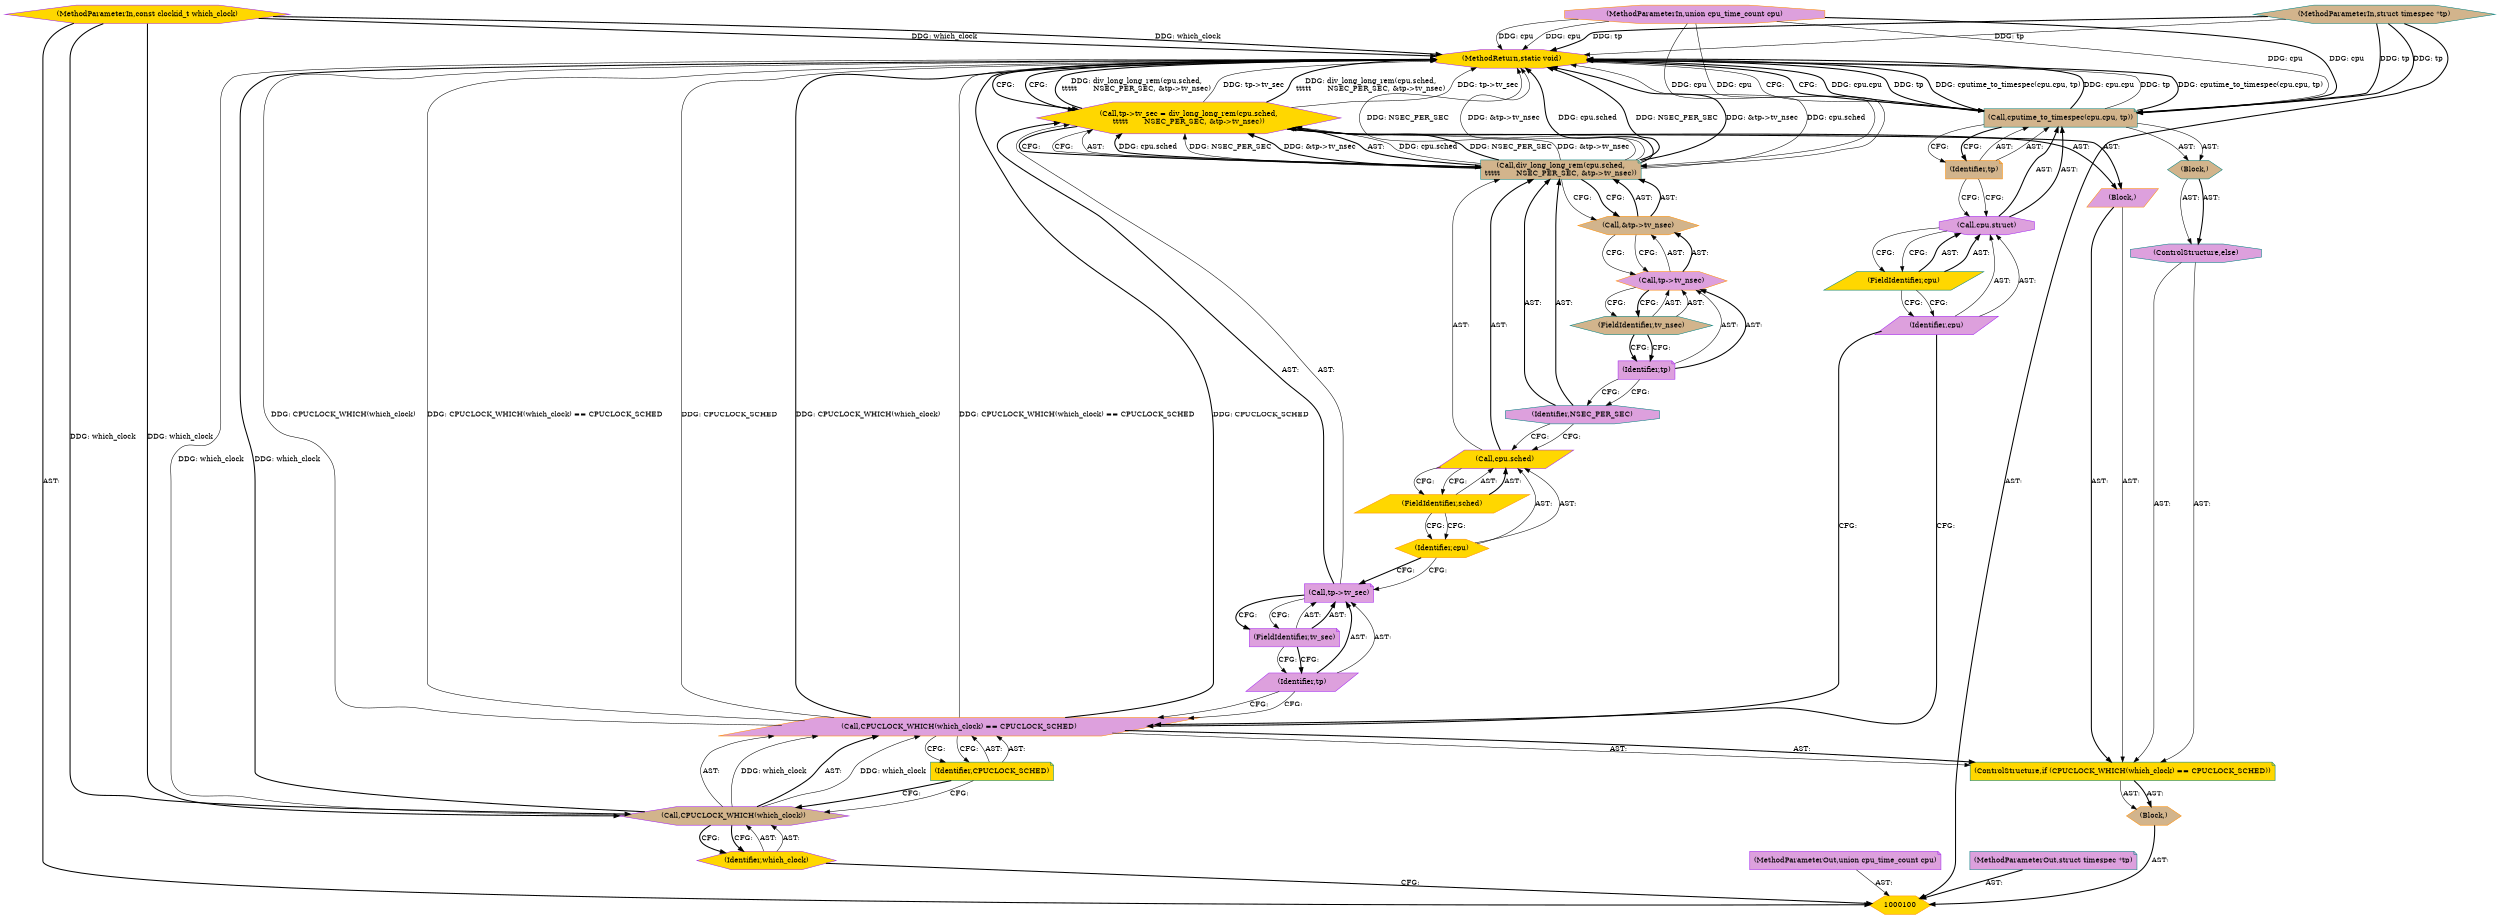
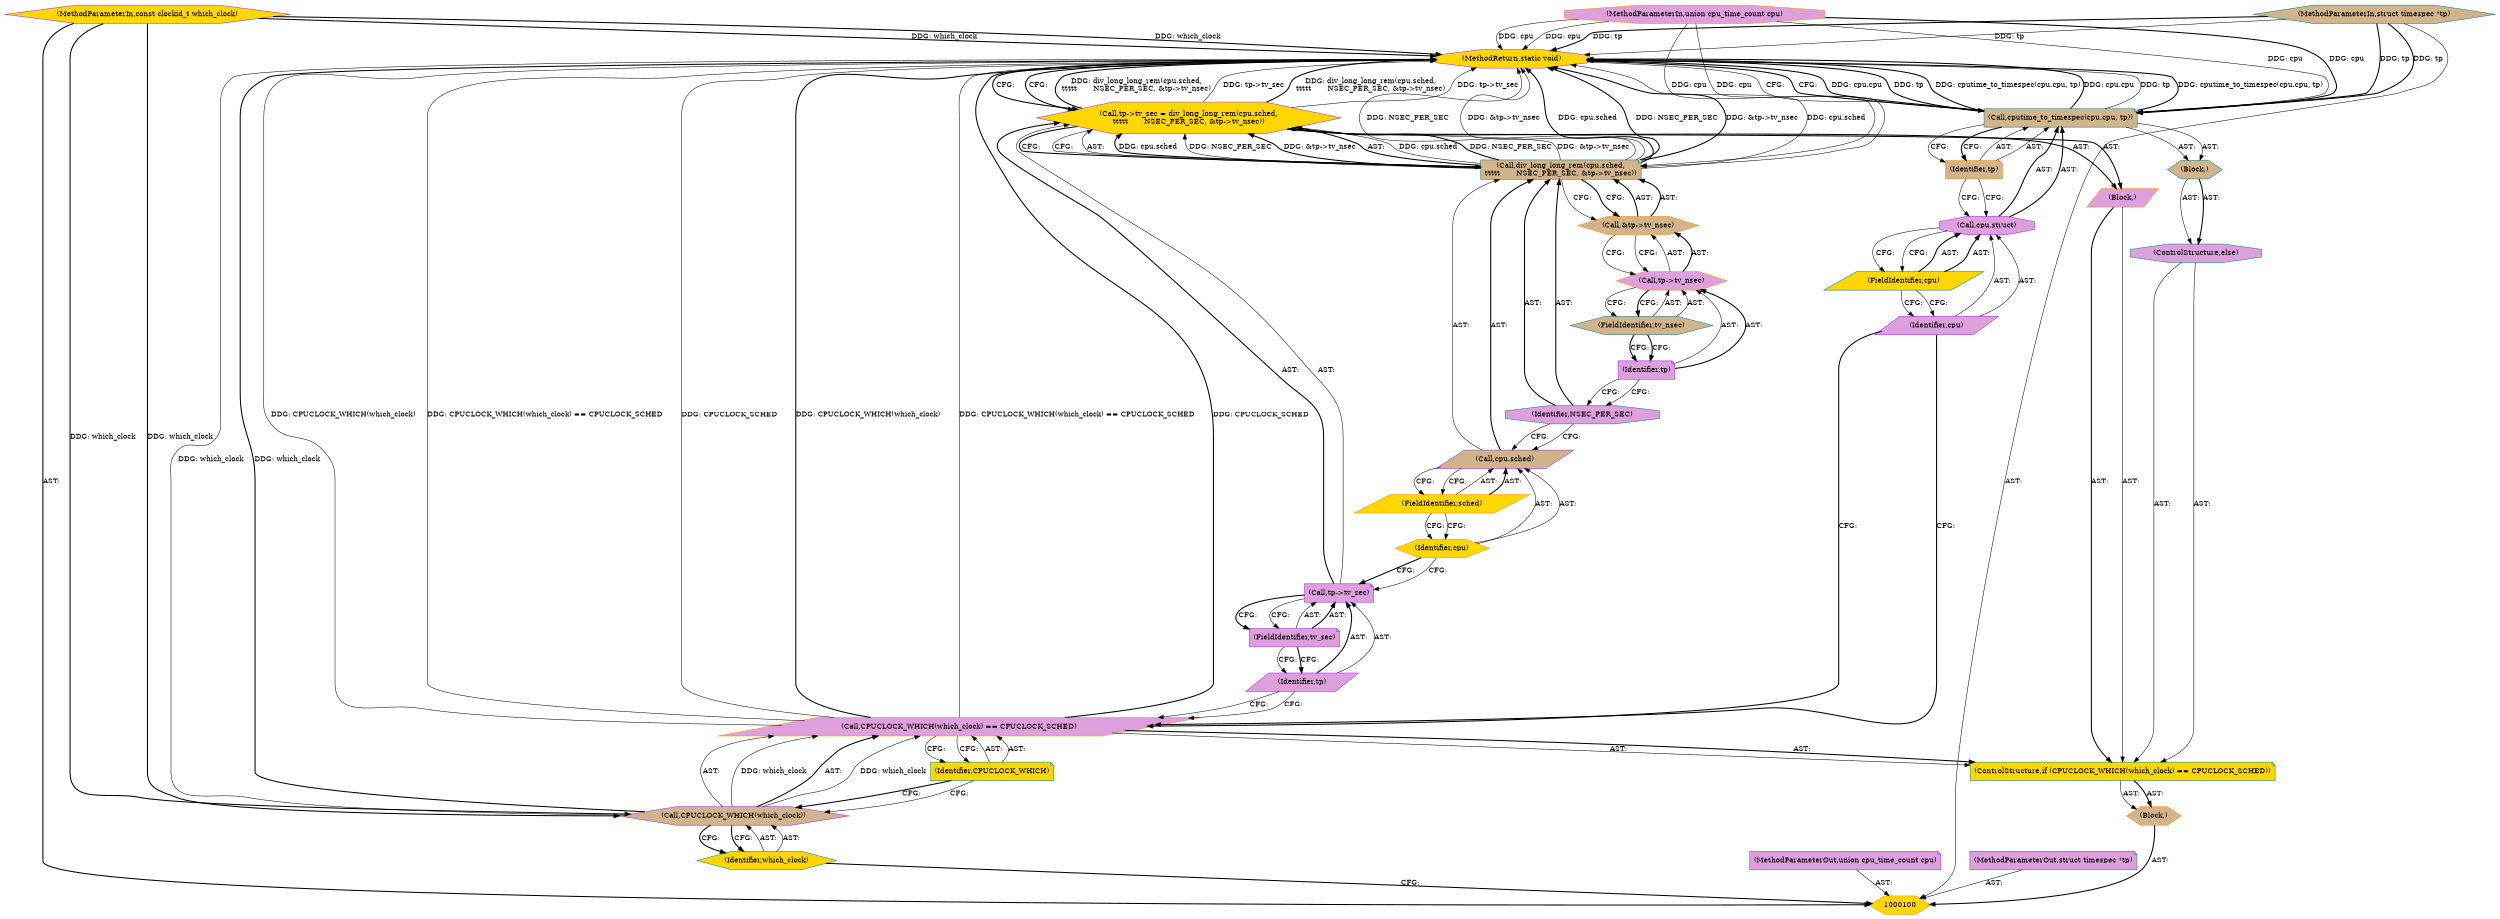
(2043, 315) -> (2043, 315)
(1505, 459) -> (1505, 459)
(992, 771) -> (992, 771)
(767, 861) -> (767, 861)
(1974, 884) -> (1974, 884)
